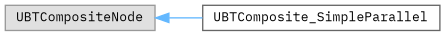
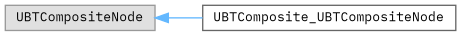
(321, 18) -> (329, 18)
